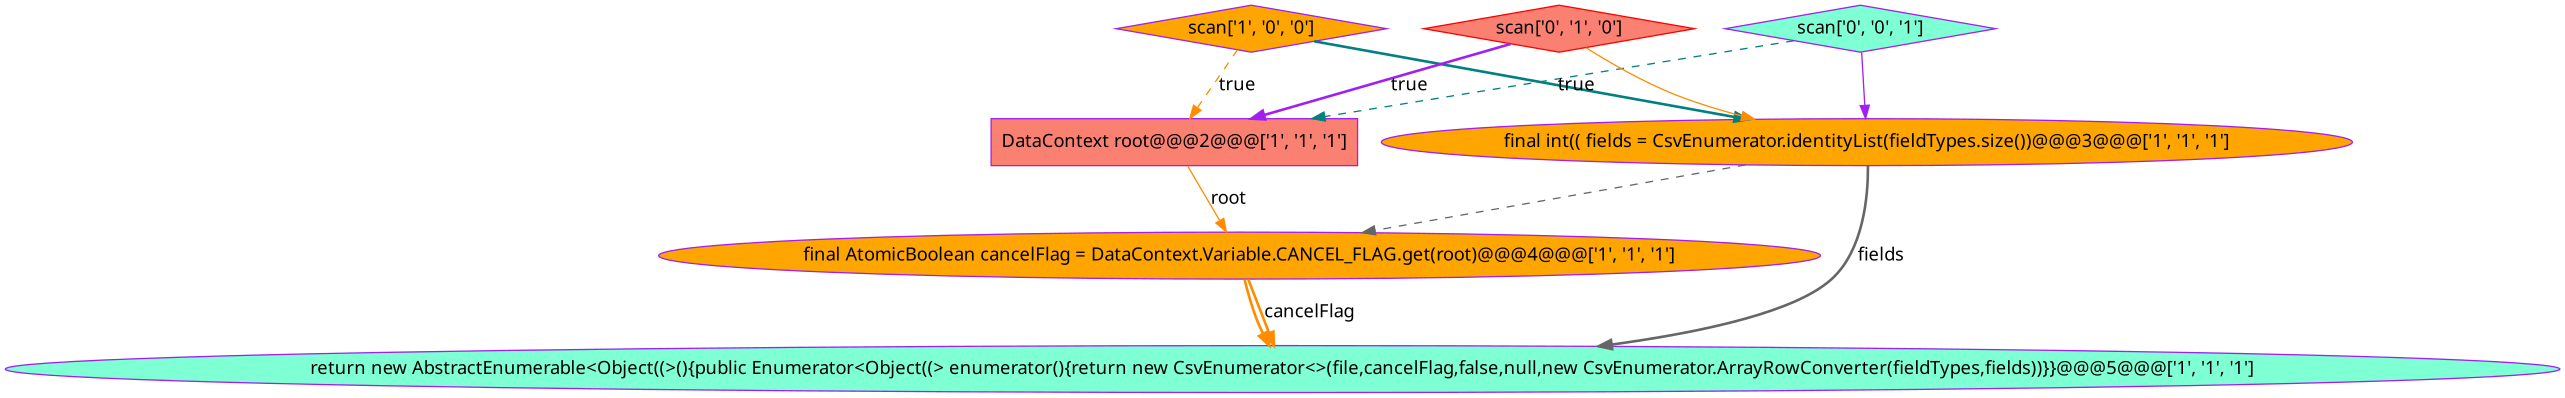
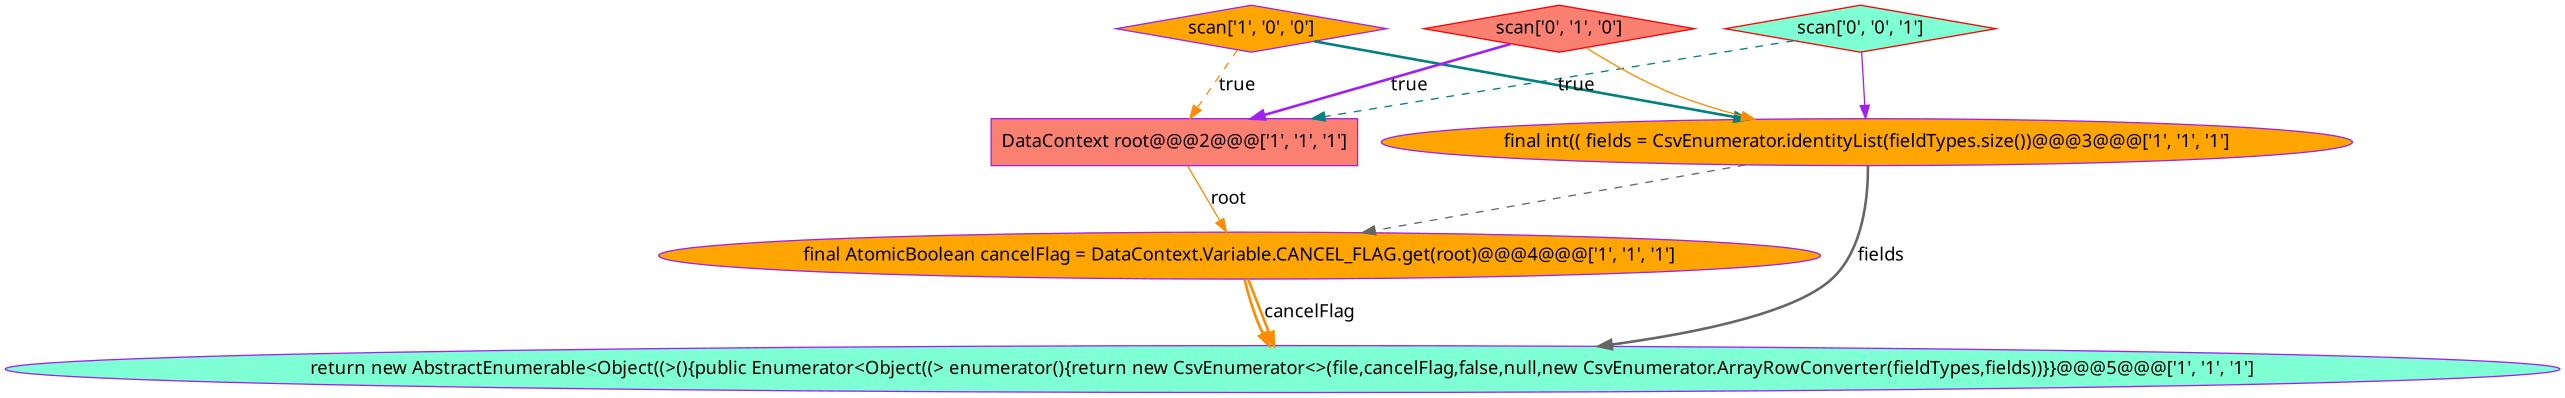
(1860, 29) -> (1860, 29)
